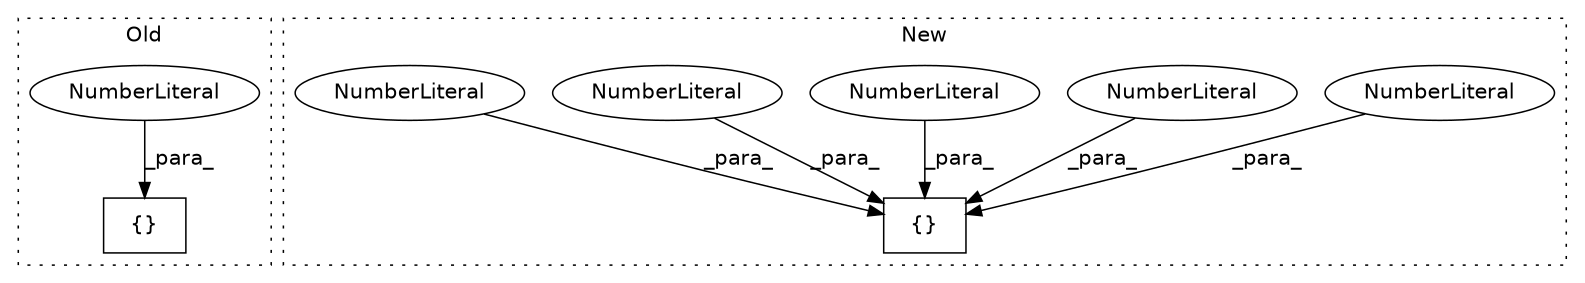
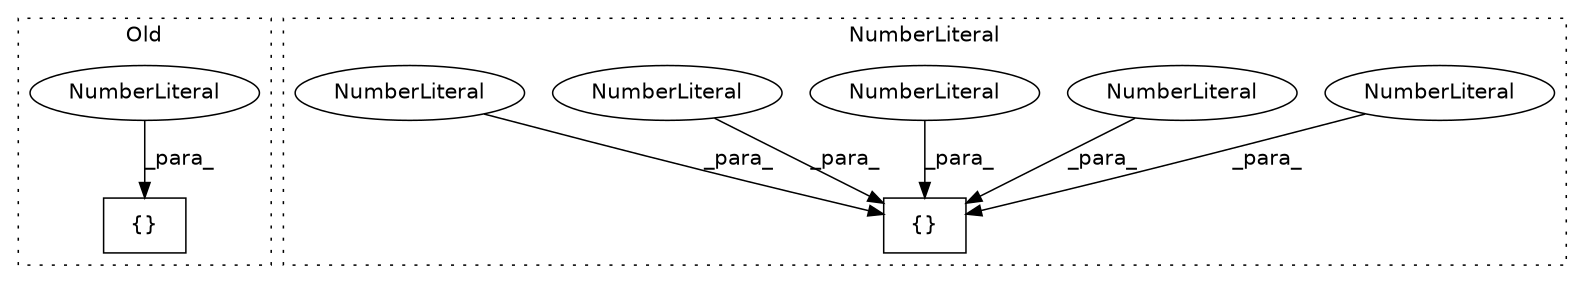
(925, 36) -> (925, 36)
